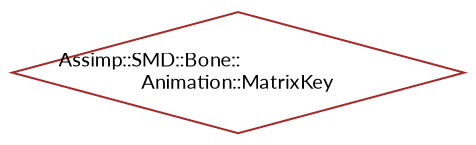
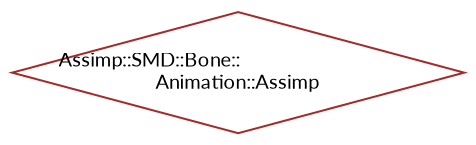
(238, 73) -> (238, 73)
